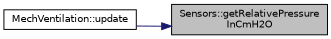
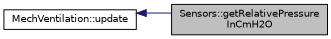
(149, 26) -> (159, 13)
